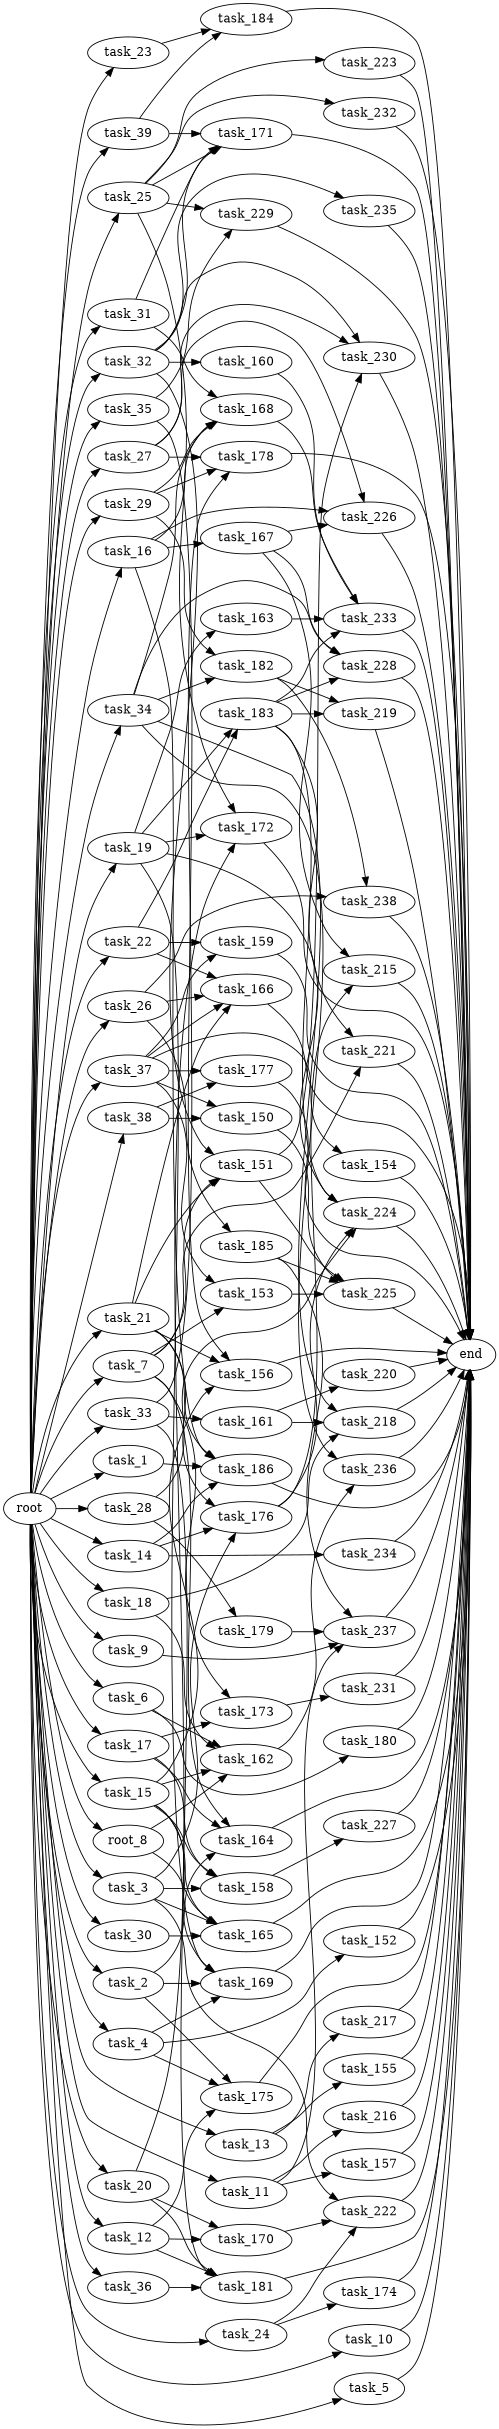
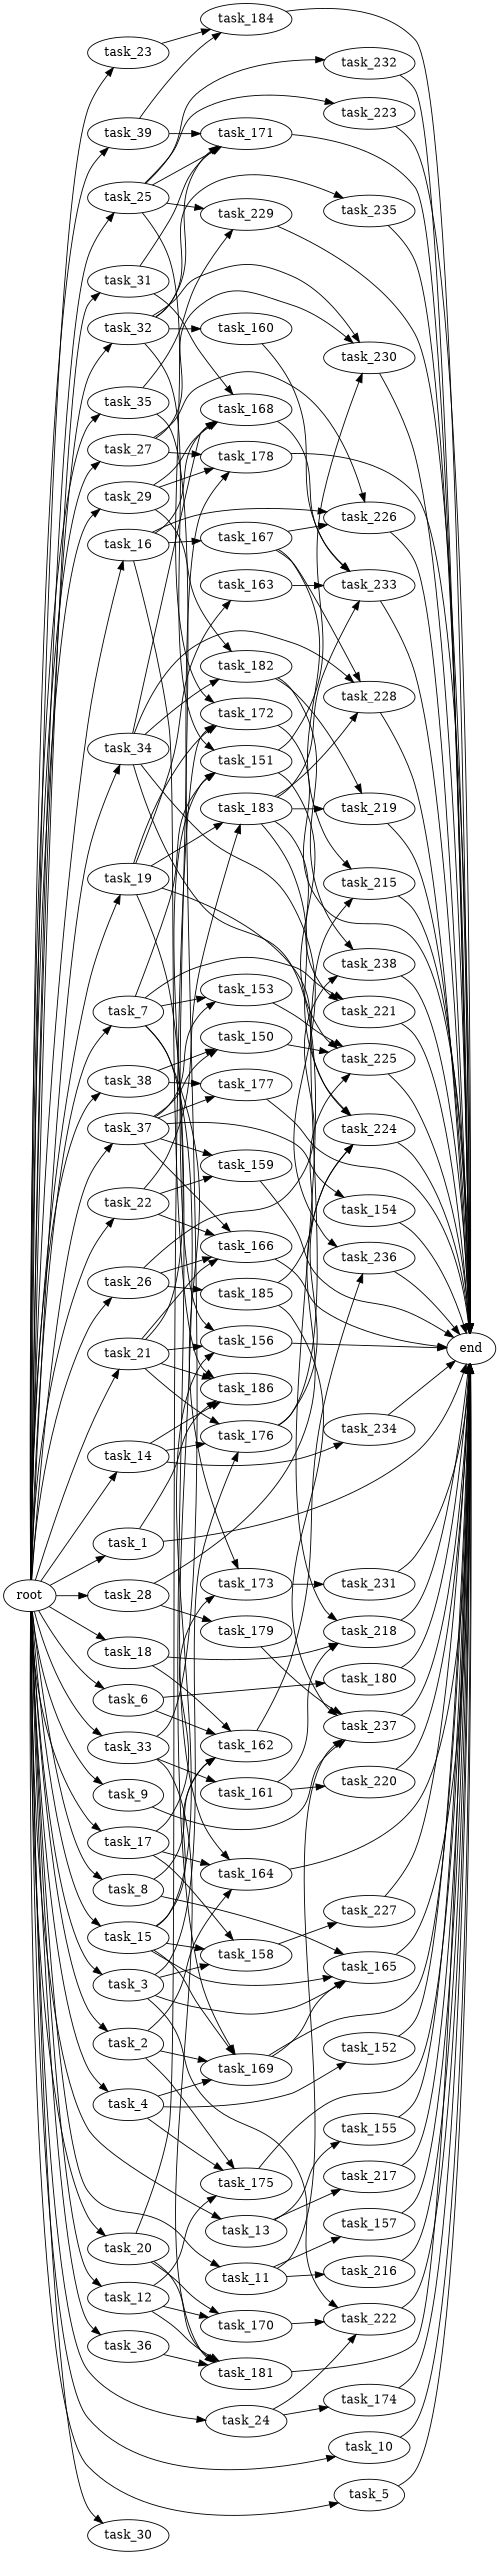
(406, 1498) -> (340, 1498)
(128, 1841) -> (128, 1890)
(175, 1936) -> (305, 2025)
